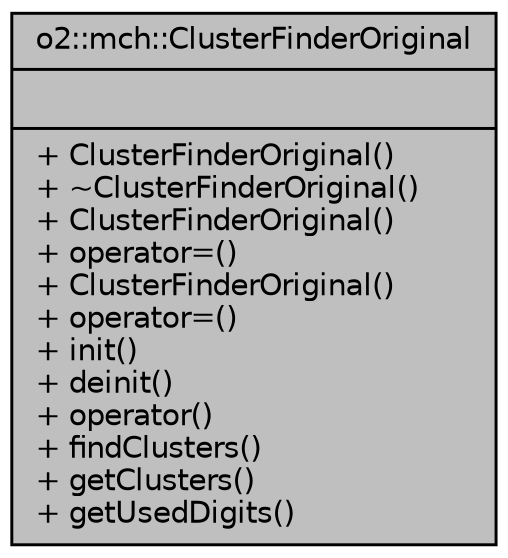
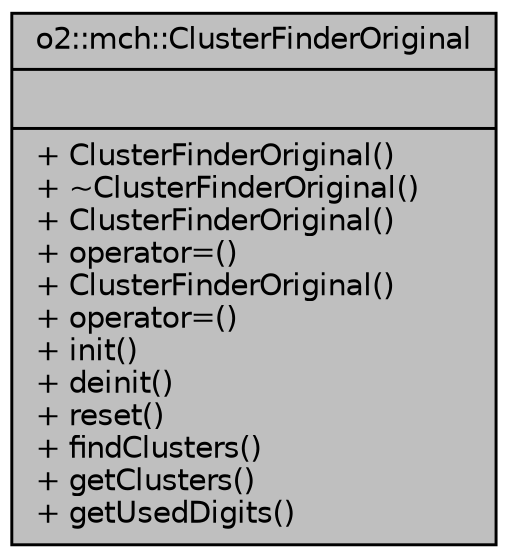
(125, 416) -> (100, 416)
